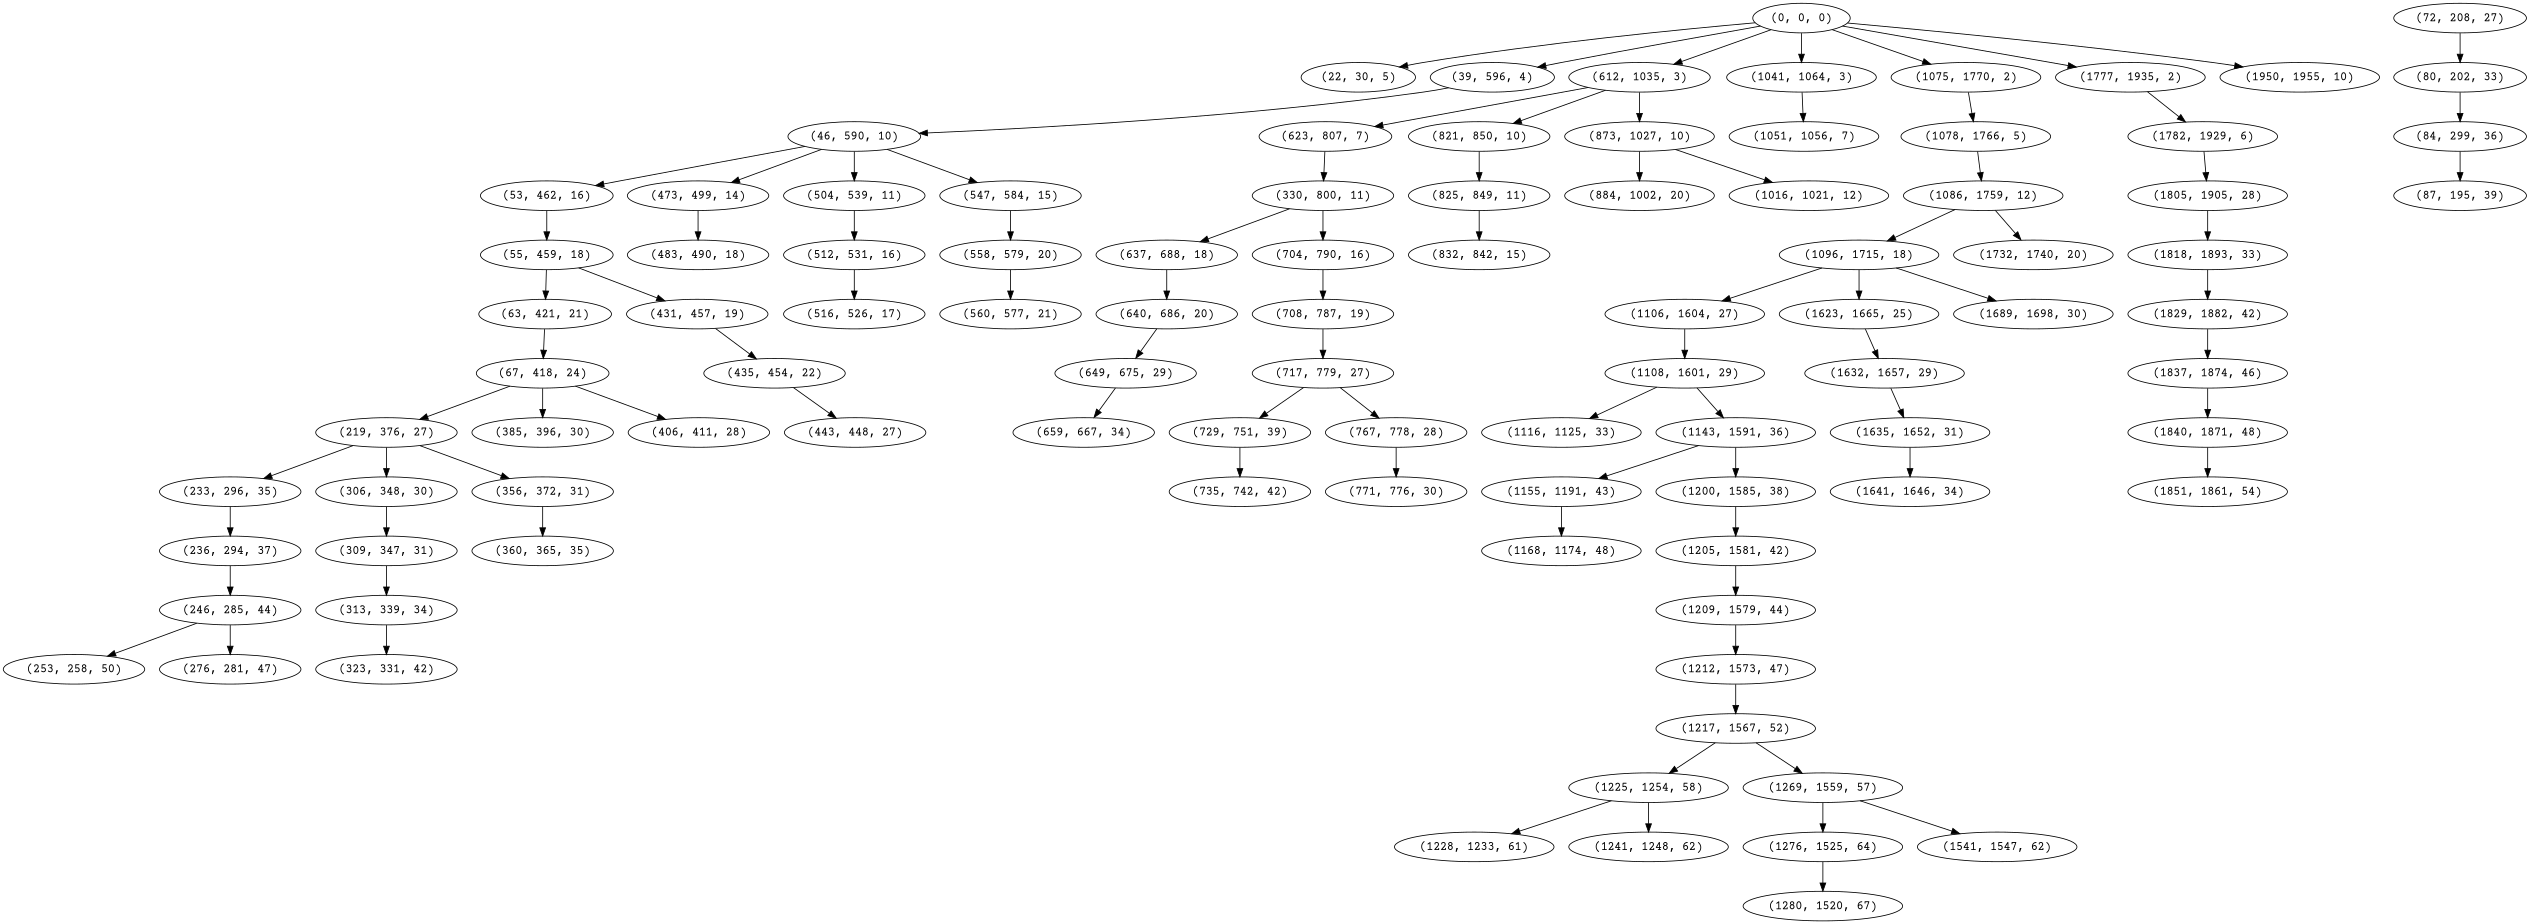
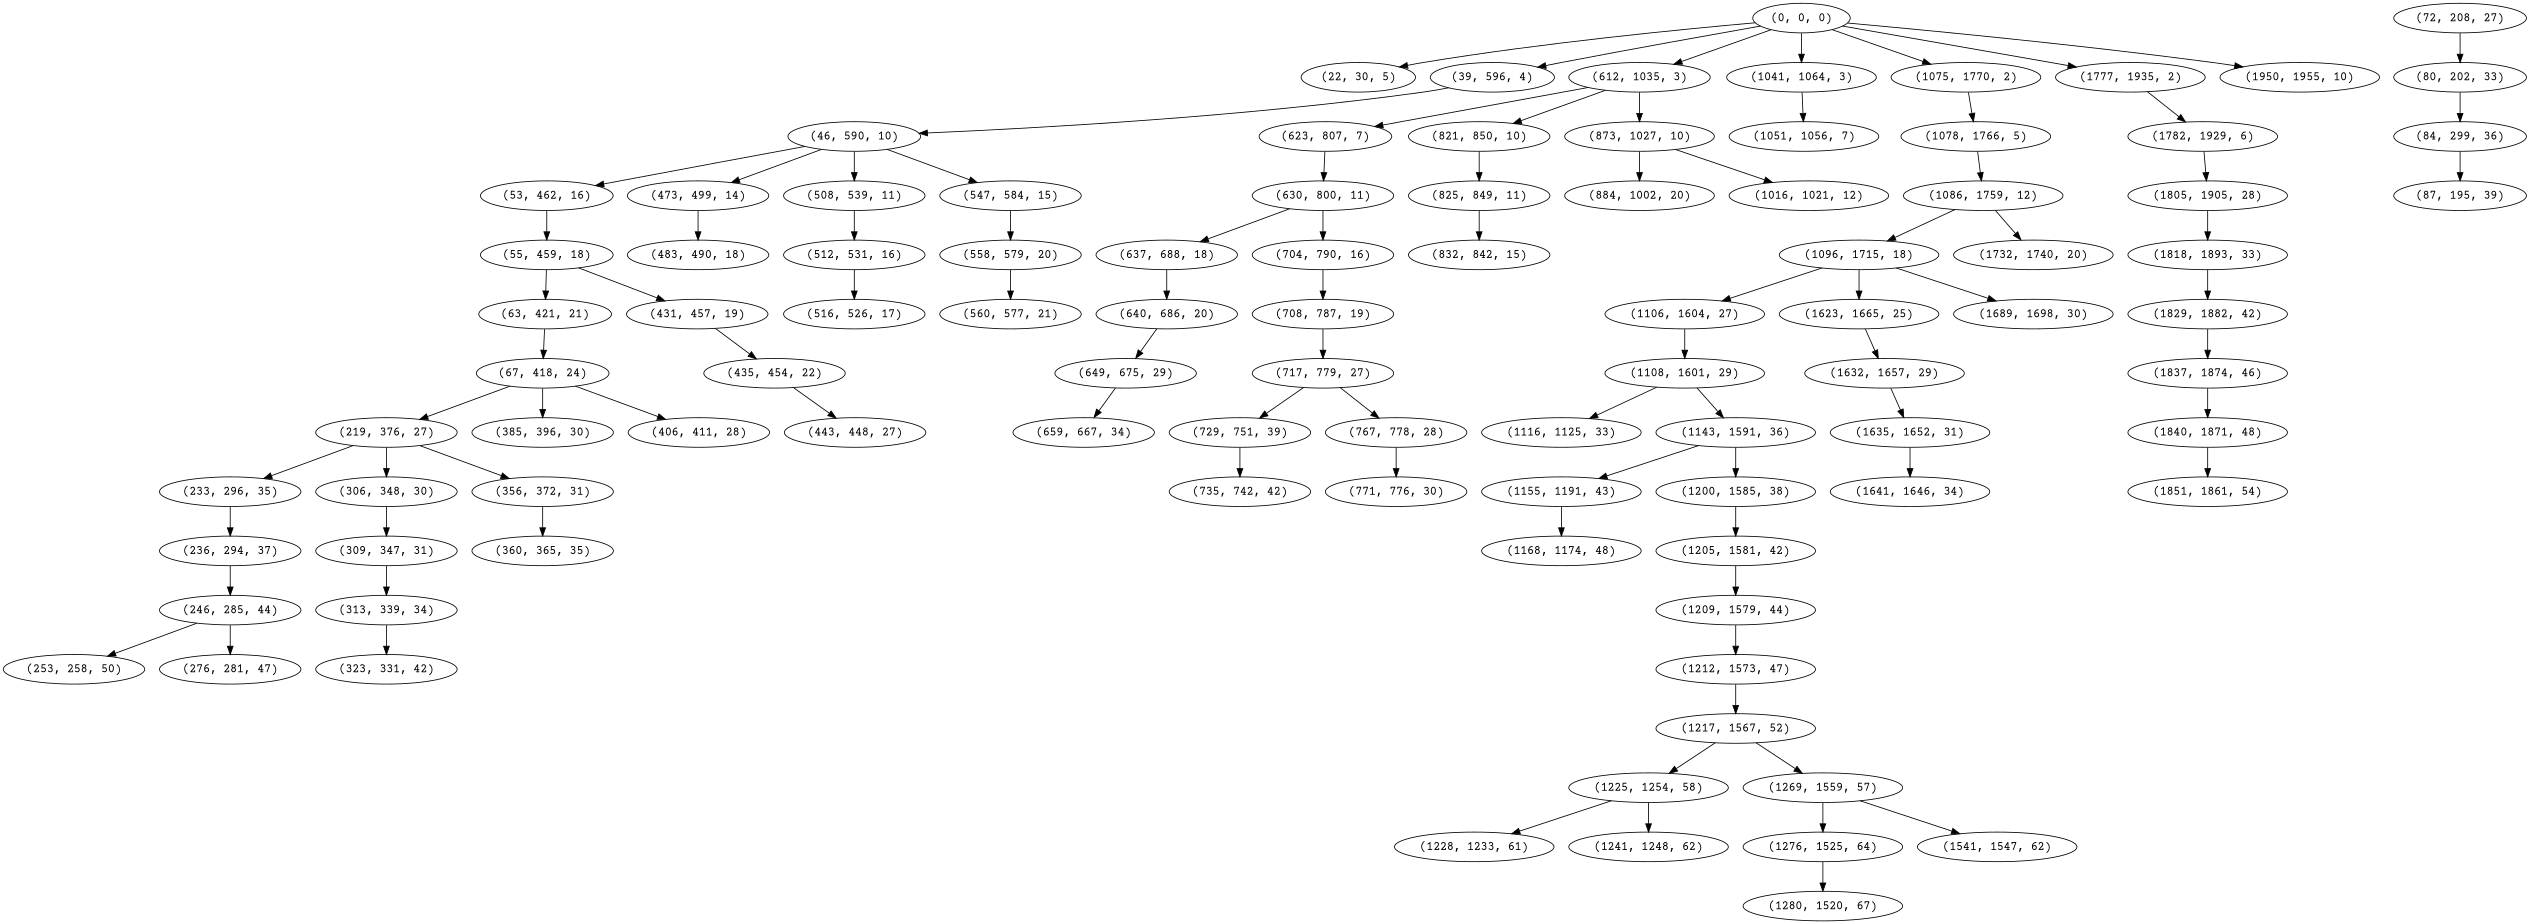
(854, 196) -> (854, 196)
(1323, 196) -> (1323, 196)
